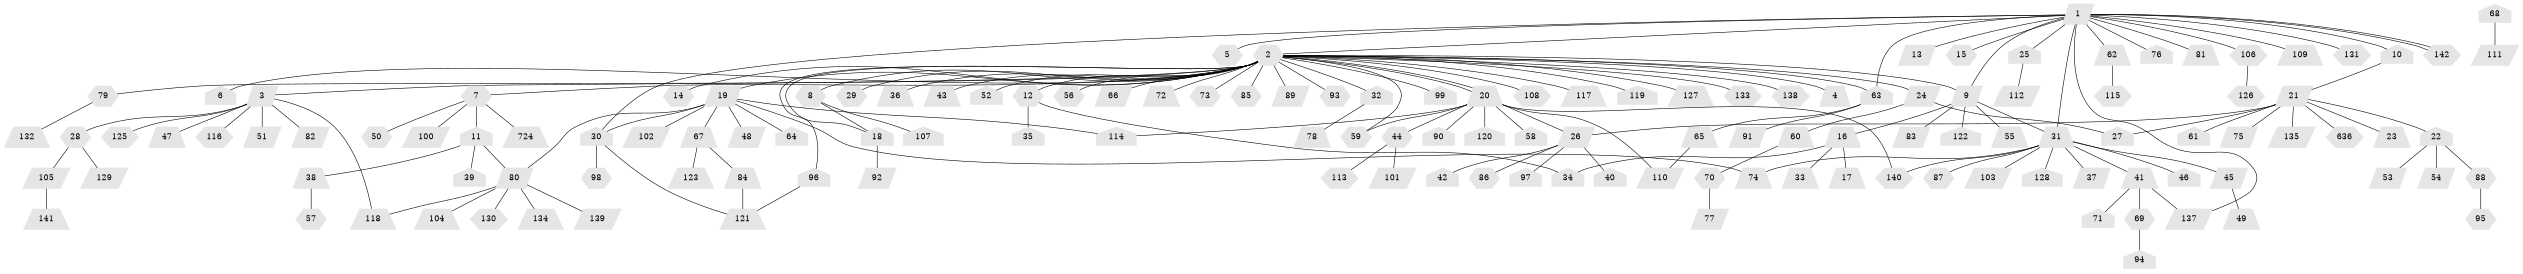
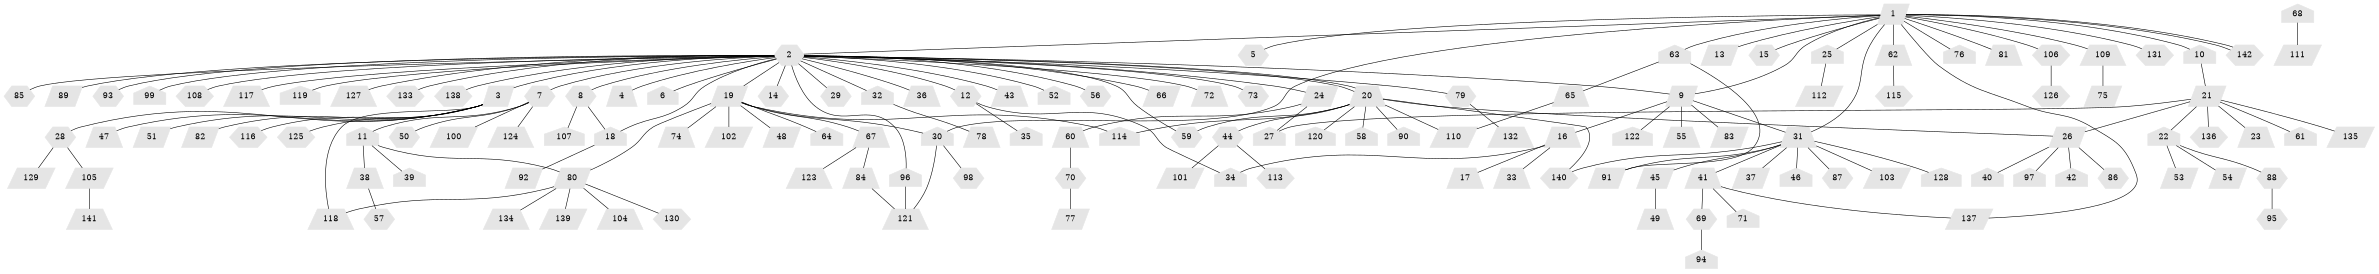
(1576, 61) -> none
(2266, 117) -> (2103, 76)
(526, 137) -> (511, 137)
(2345, 137) -> (2209, 137)
(1902, 158) -> (1703, 157)
